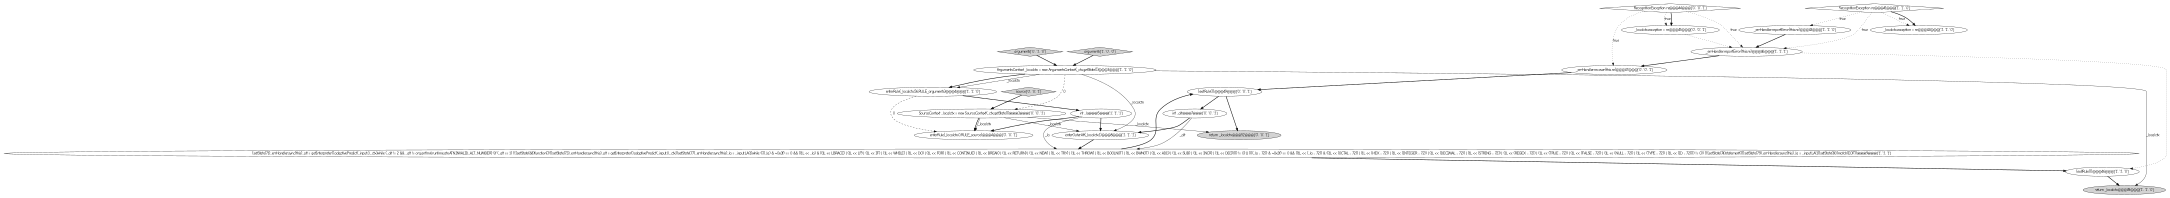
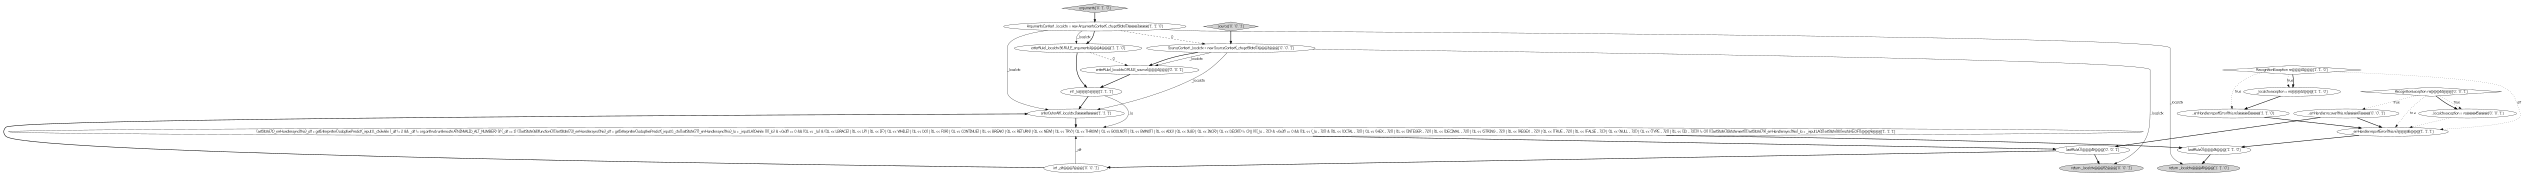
(1865, 30) -> (2519, 103)
(1100, 52) -> none
(2045, 60) -> (2302, 141)
(1682, 61) -> (2368, 122)
none -> (2264, 102)
(1038, 122) -> (1116, 80)
